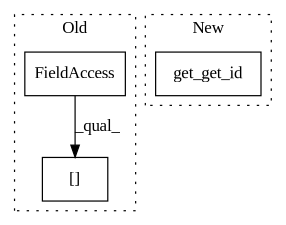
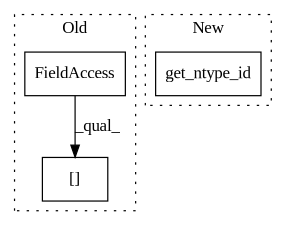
(208, 74) -> (208, 74)
